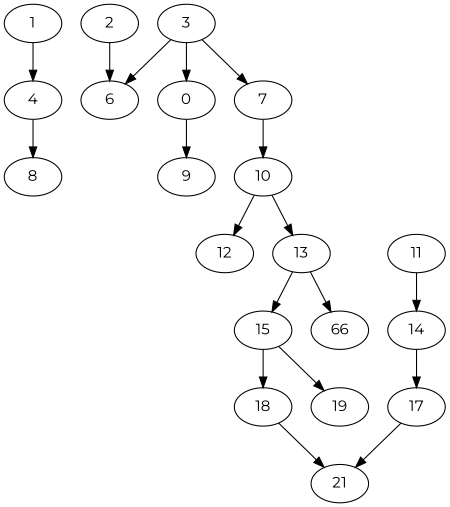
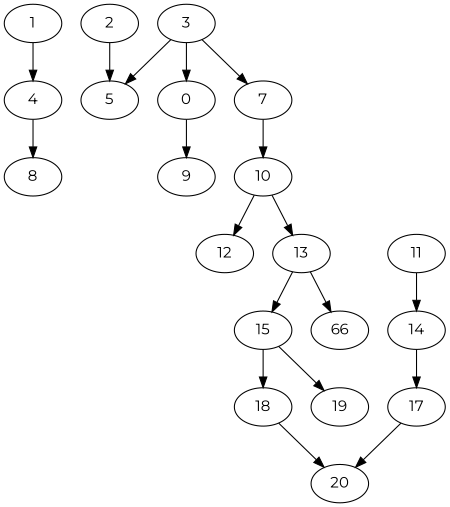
(110, 100) -> (110, 100)
(340, 484) -> (340, 484)
